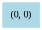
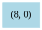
(21, 15) -> (21, 15)
